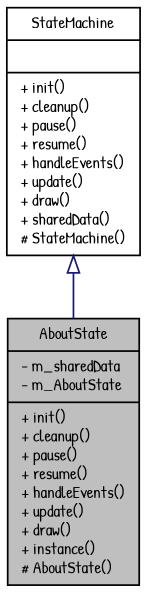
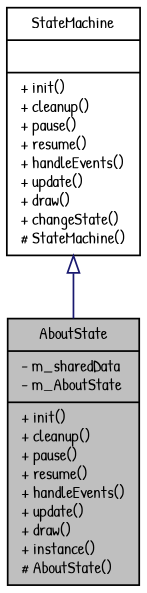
(66, 220) -> (70, 220)
